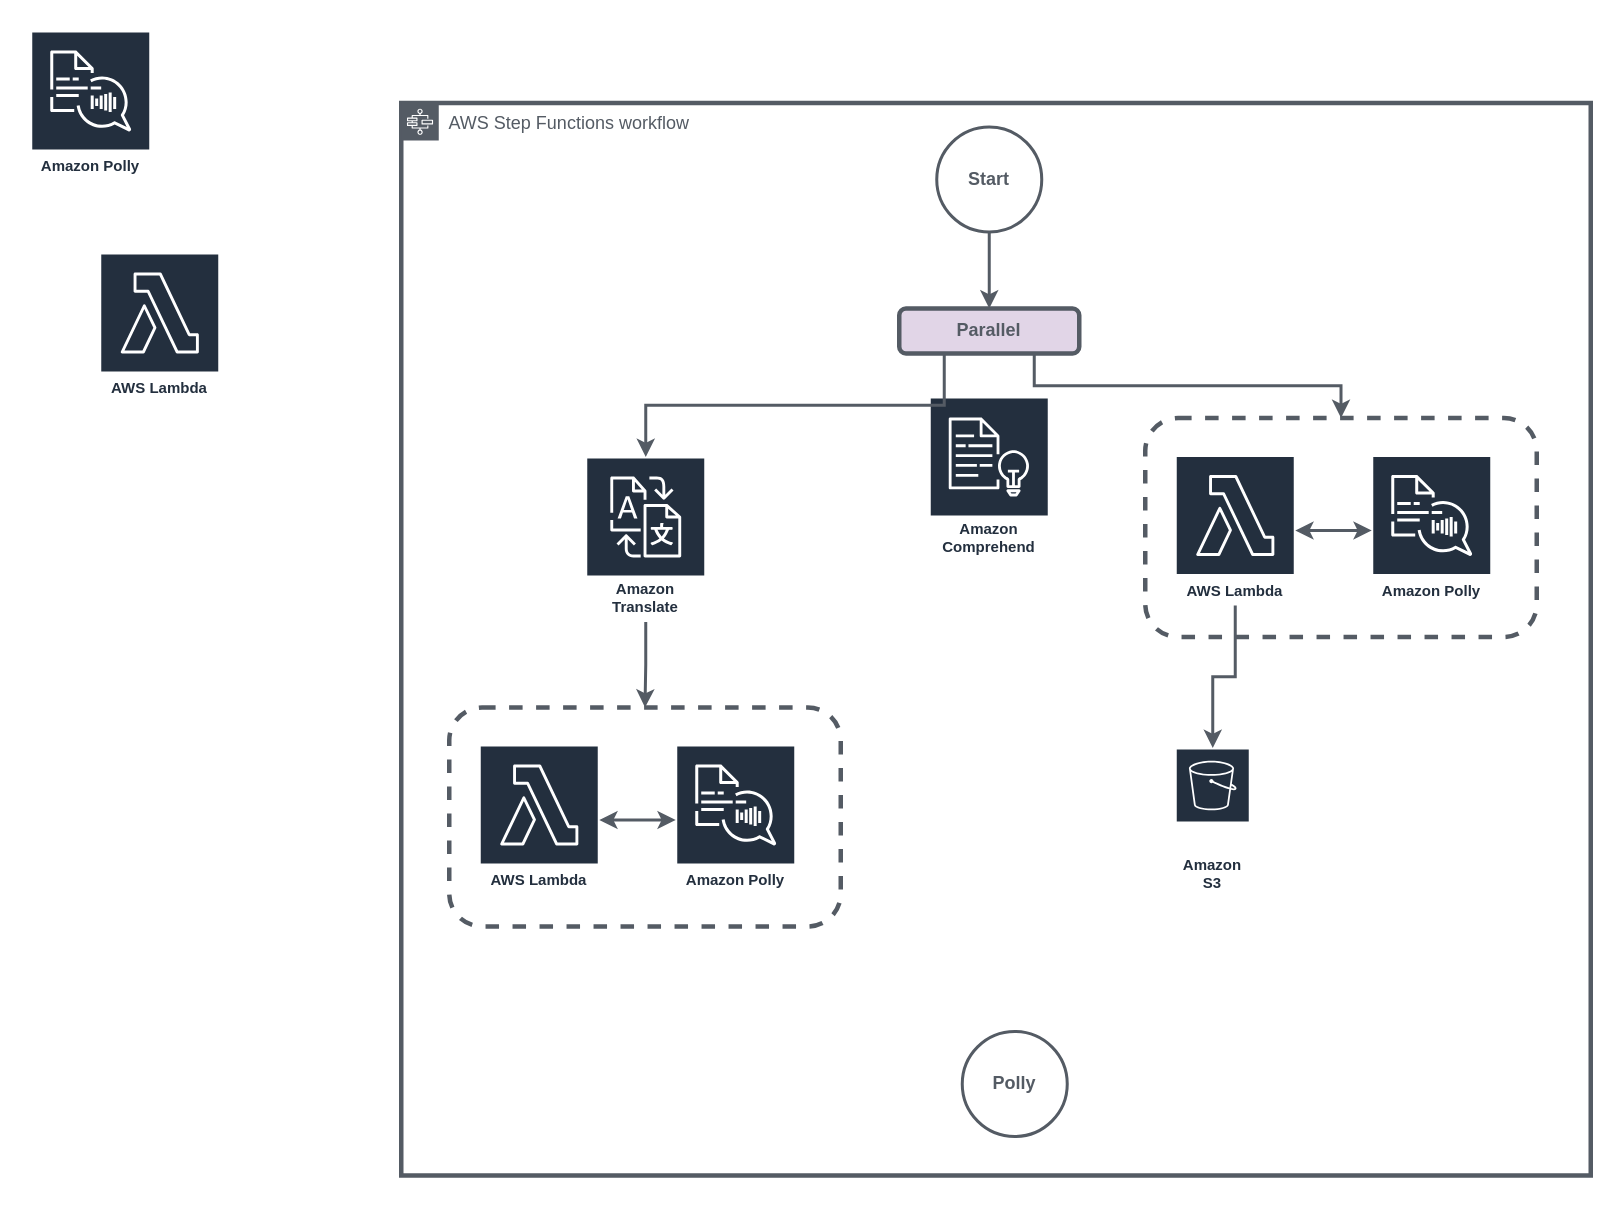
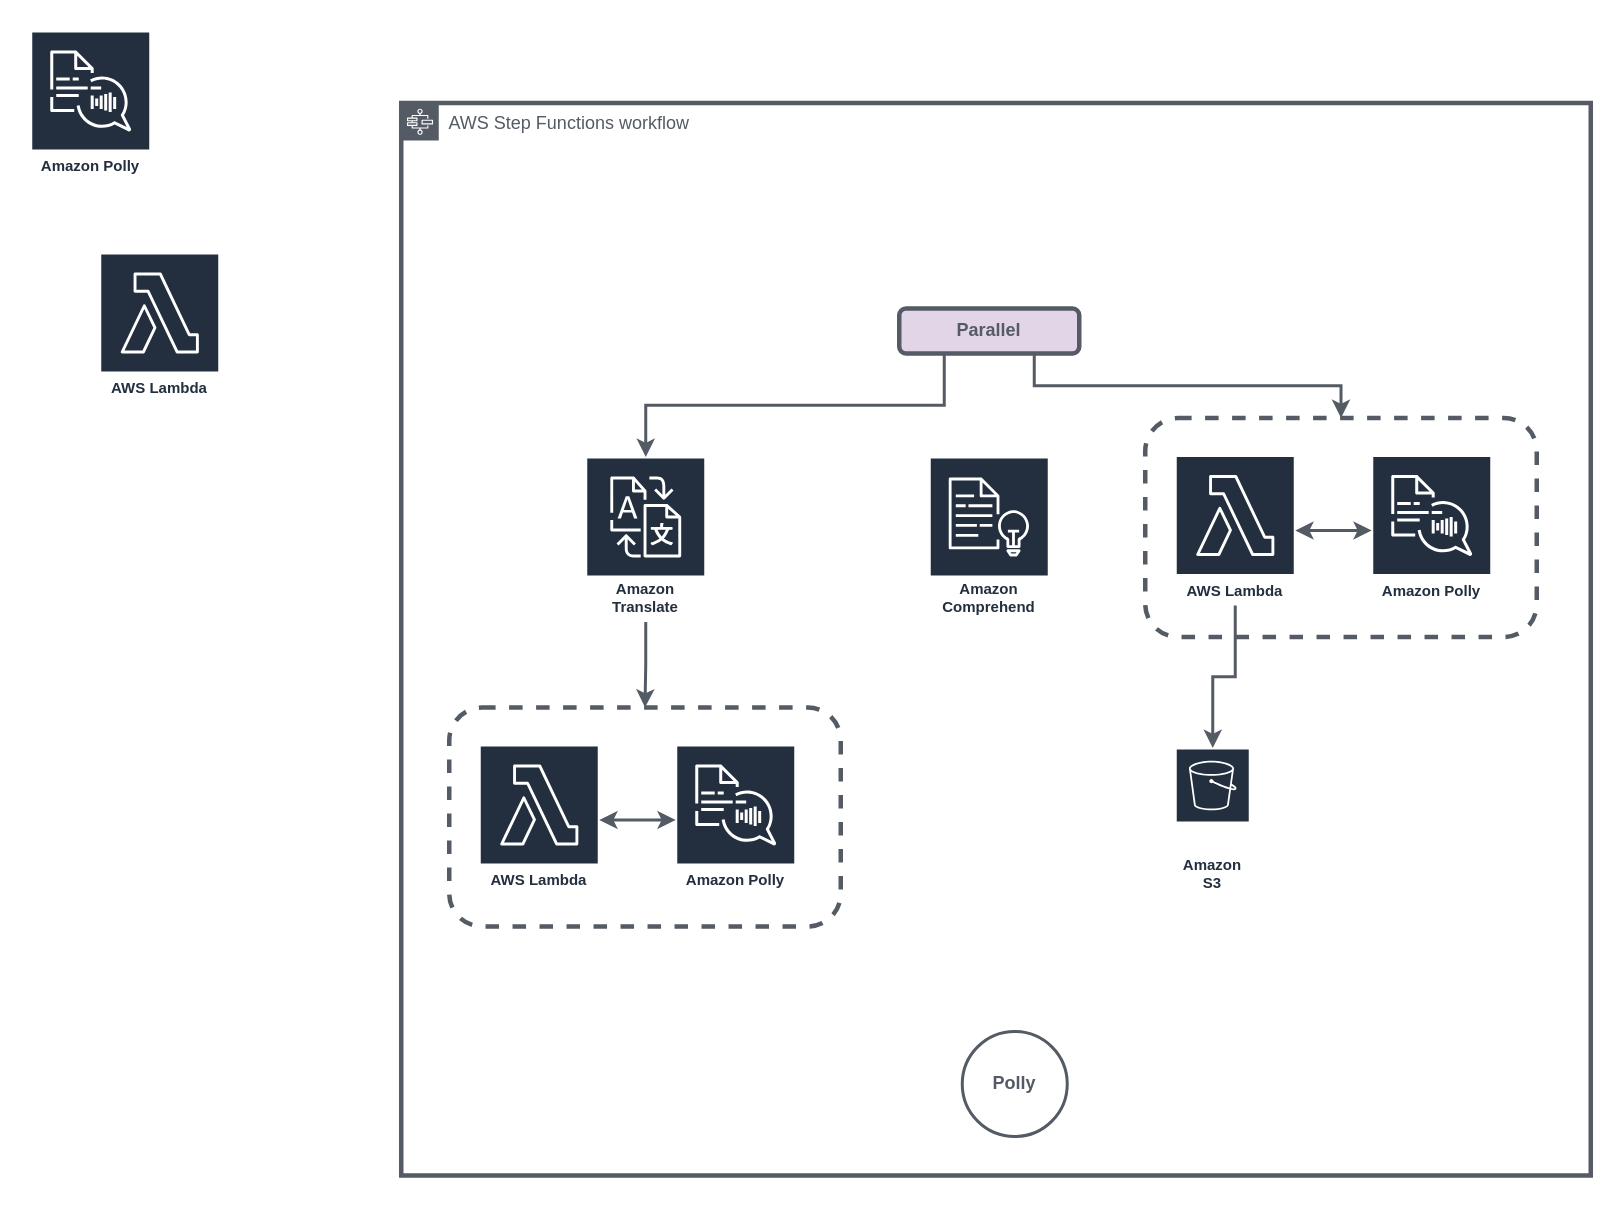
(989, 179) -> none
(989, 264) -> none
(989, 479) -> (989, 539)
